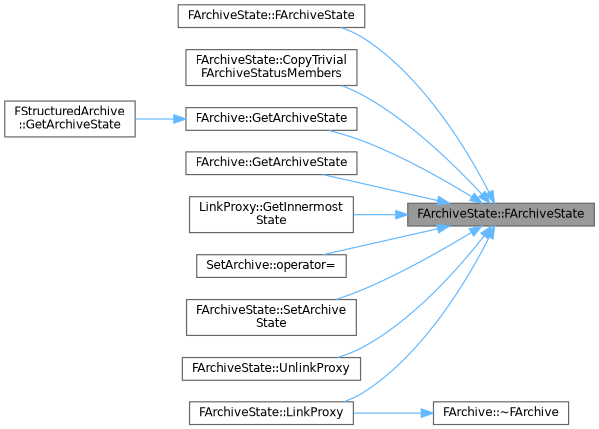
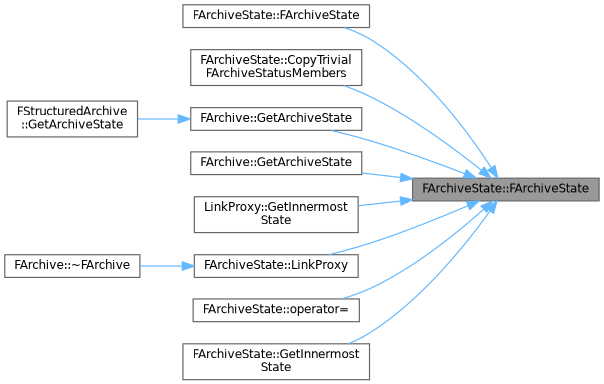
(271, 266) -> (276, 310)
(271, 317) -> (276, 362)
(271, 369) -> none
(387, 413) -> (161, 266)
